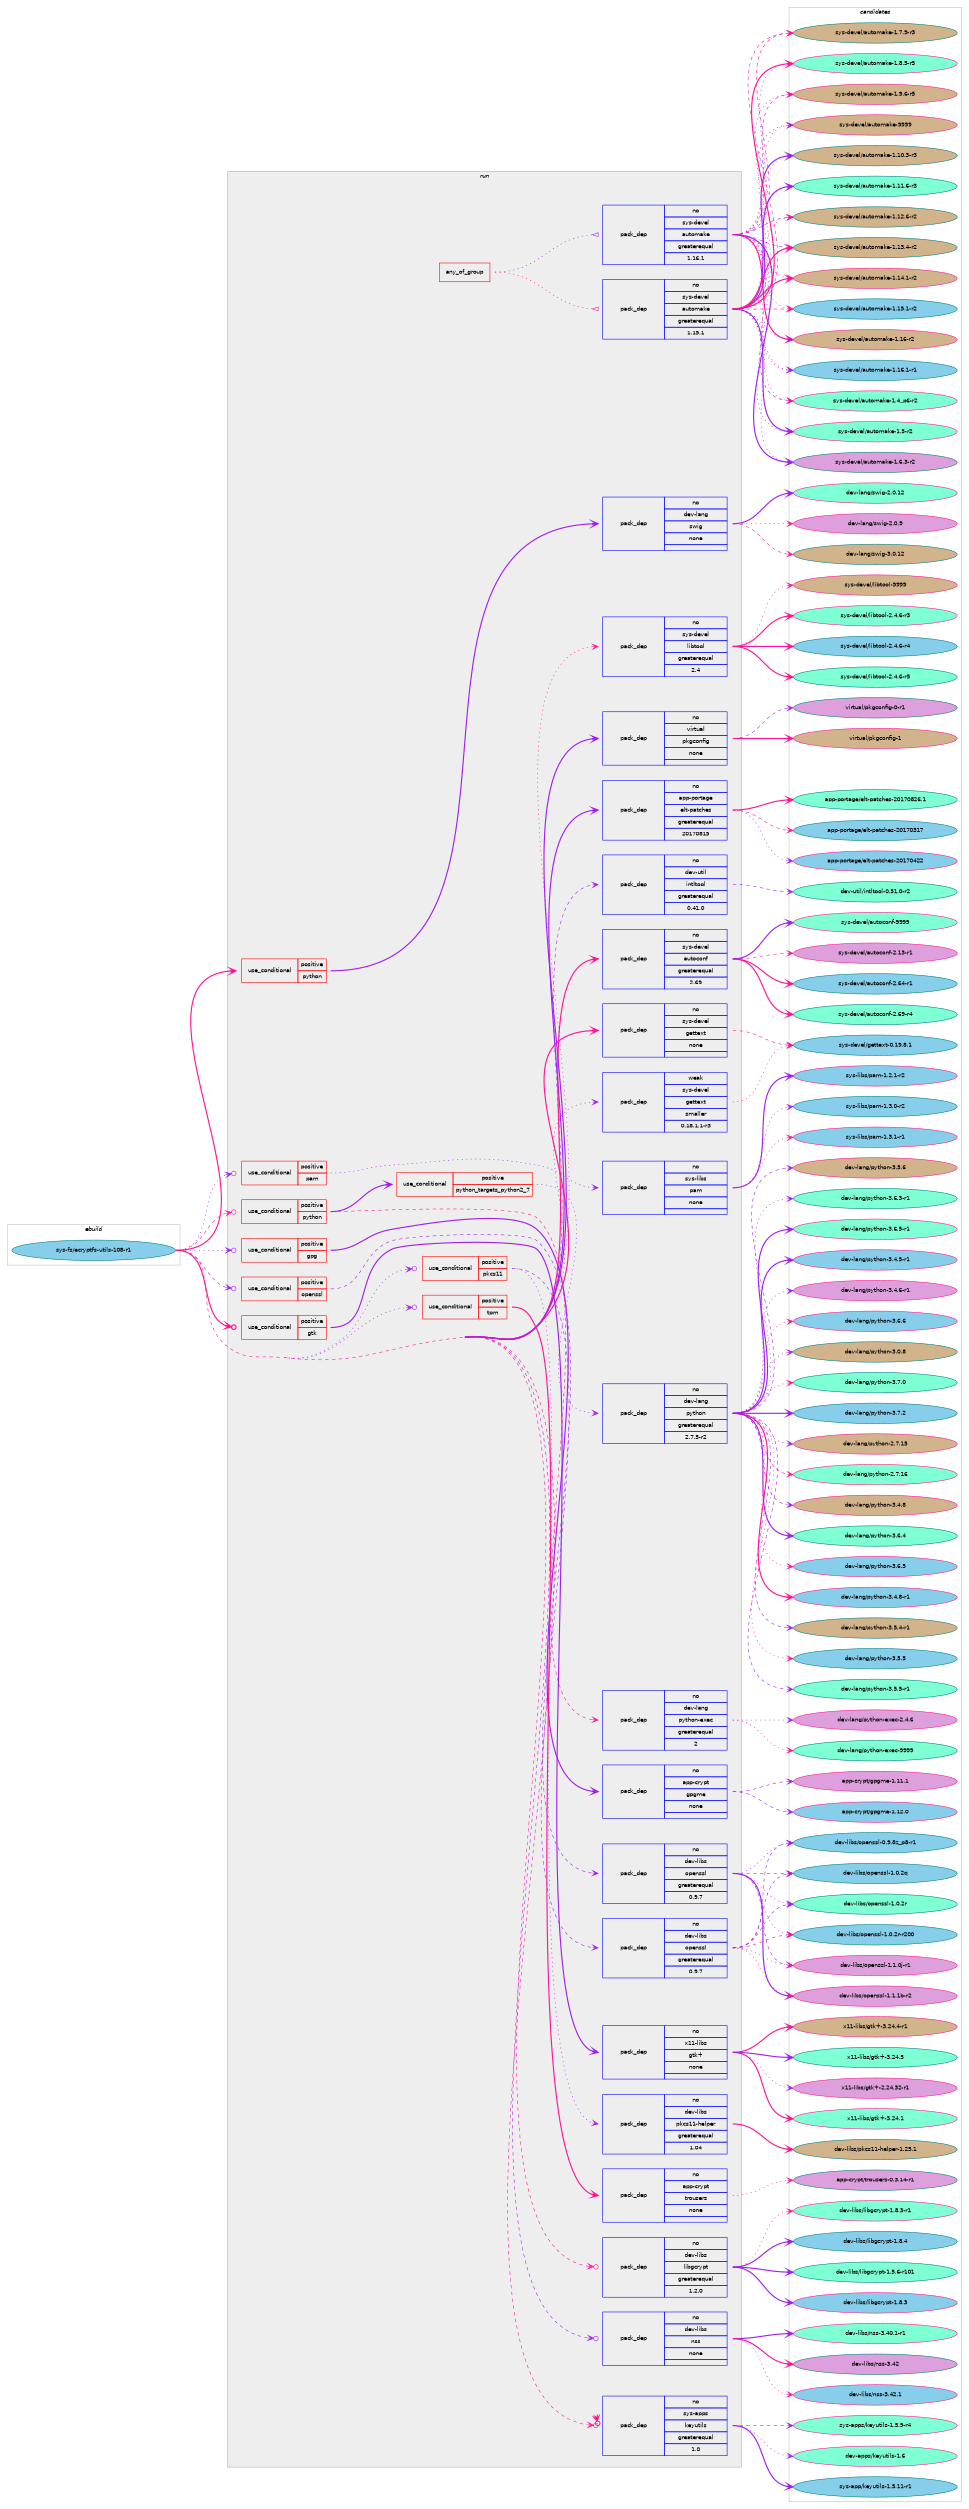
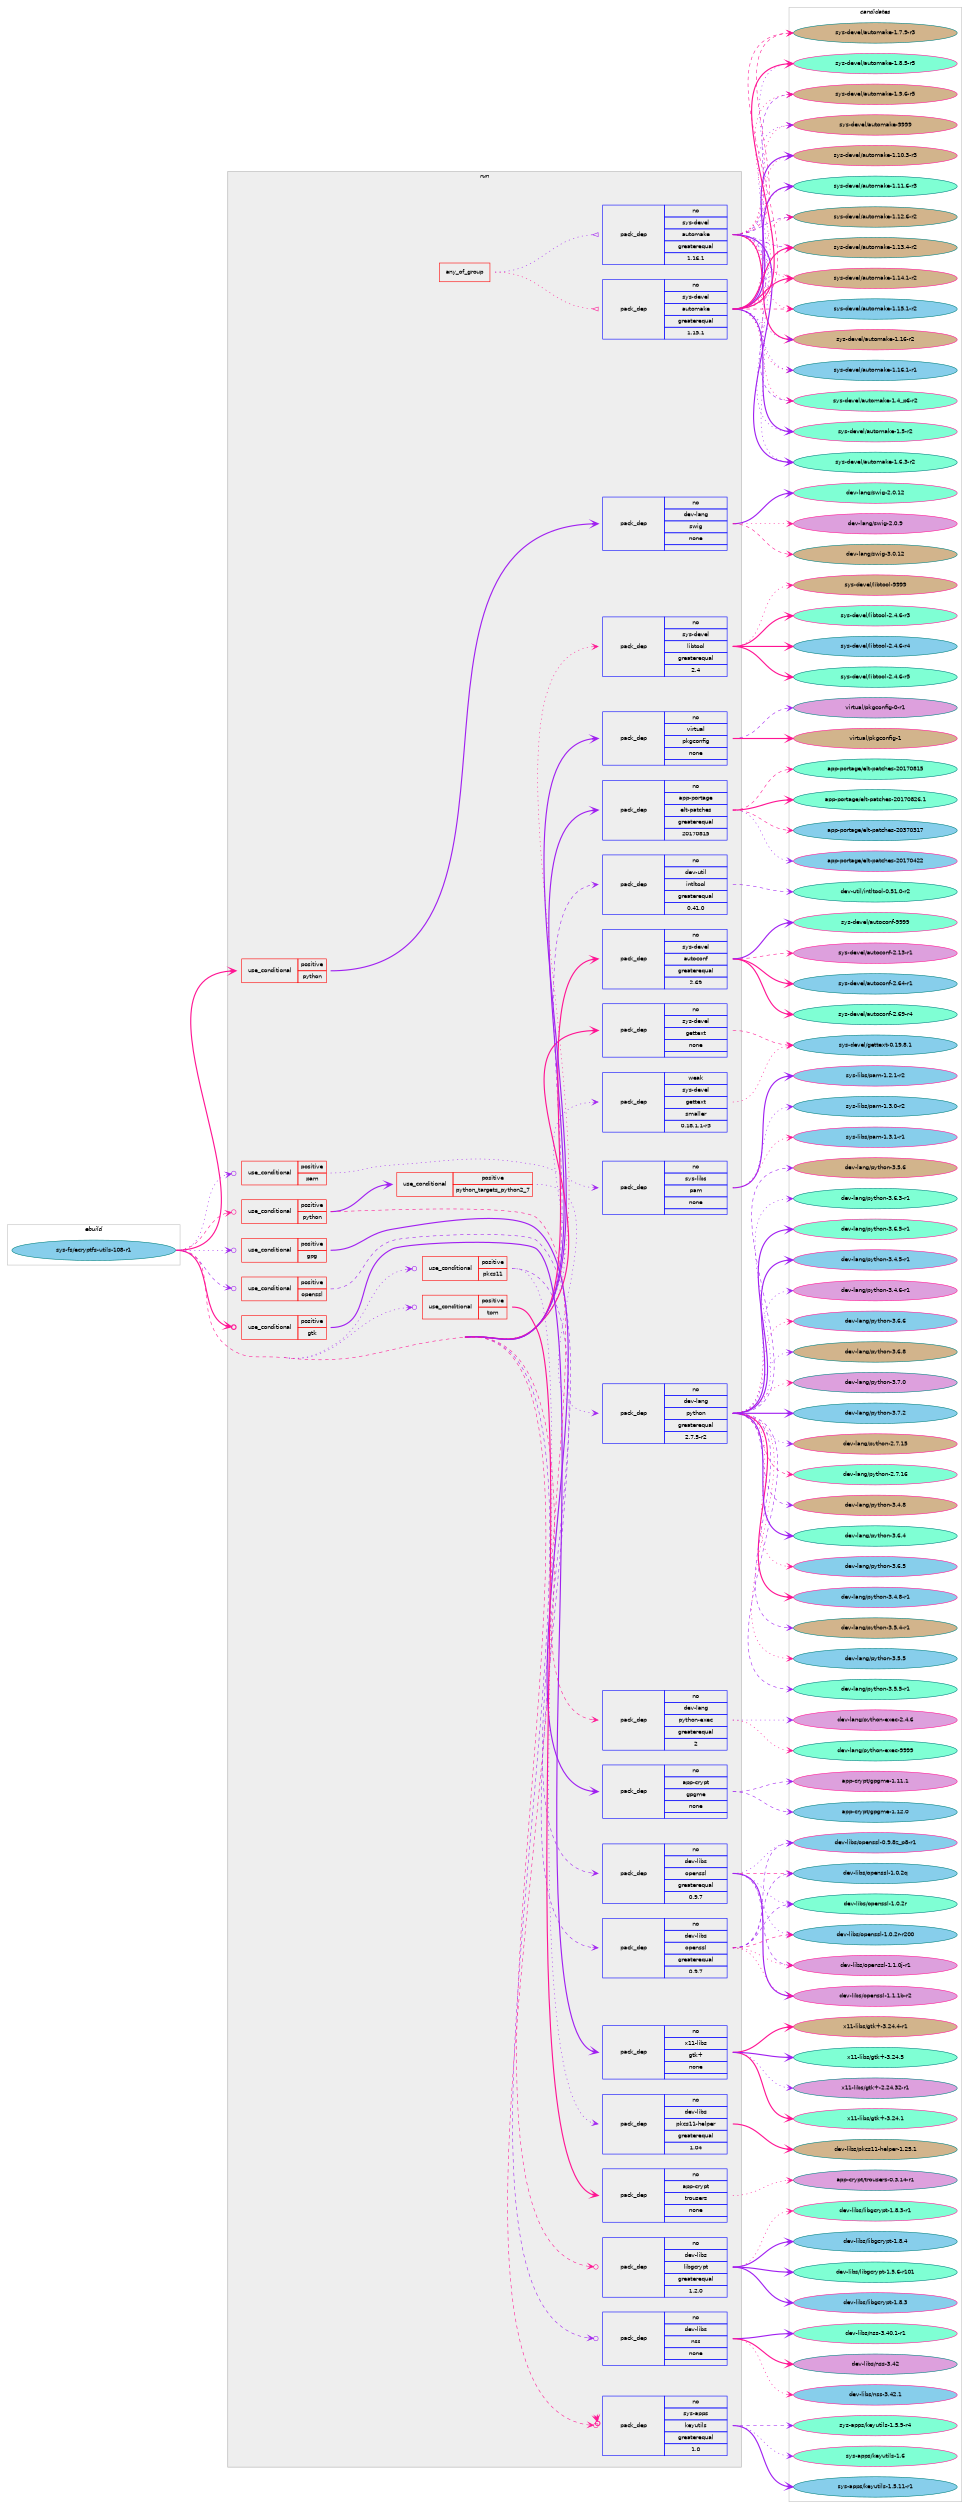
(875, 156) -> (875, 156)
(875, 462) -> (875, 462)
none -> (875, 769)
(875, 830) -> (875, 830)
(875, 1352) -> (875, 1352)
(875, 1383) -> (875, 1383)
(875, 1812) -> (875, 1812)
(875, 1843) -> (875, 1843)
(875, 2088) -> (875, 2088)
(875, 2456) -> (875, 2456)
(875, 2487) -> (875, 2487)
